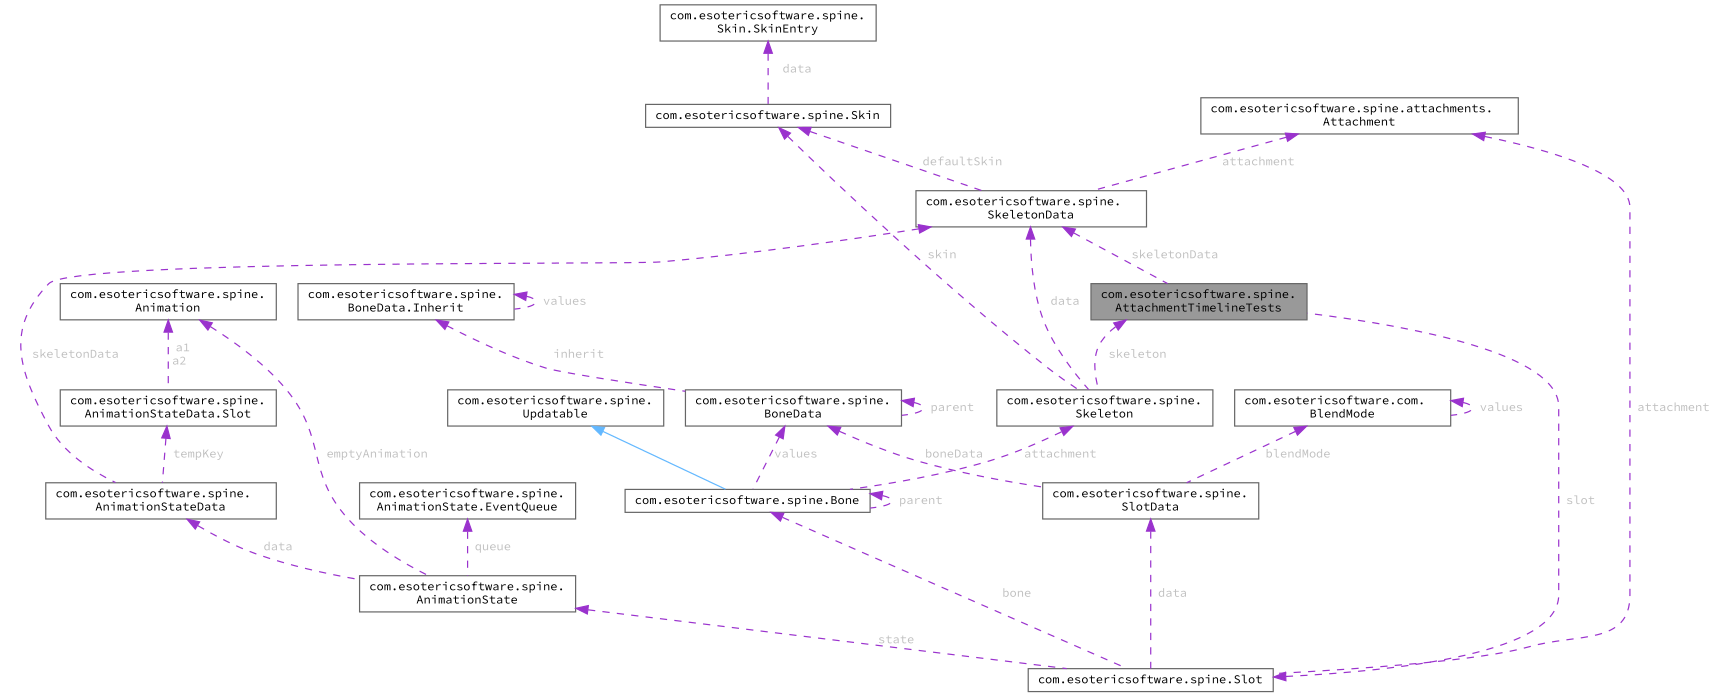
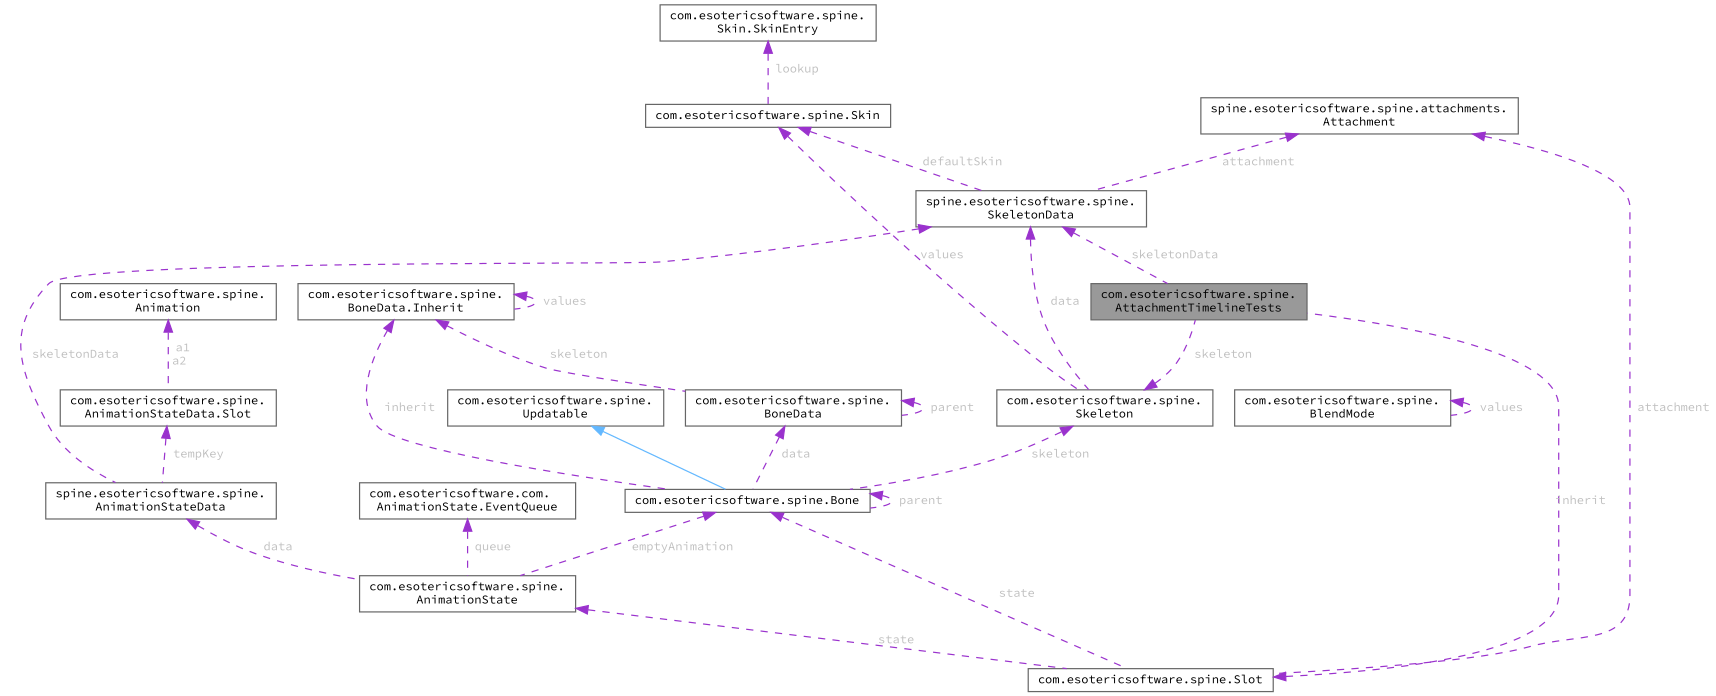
(794, 69) -> (794, 69)
(1360, 116) -> (1360, 116)
(1031, 209) -> (1031, 209)
(939, 255) -> (939, 255)
(576, 355) -> (576, 355)
(1096, 355) -> (1181, 356)
(1343, 408) -> (1343, 408)
(316, 454) -> (612, 546)
(793, 454) -> (793, 454)
(1057, 454) -> (1057, 454)
none -> (471, 456)
(161, 501) -> (161, 501)
(468, 501) -> (468, 501)
(1151, 501) -> none
(1577, 501) -> (1577, 501)
(1014, 594) -> (1014, 594)
